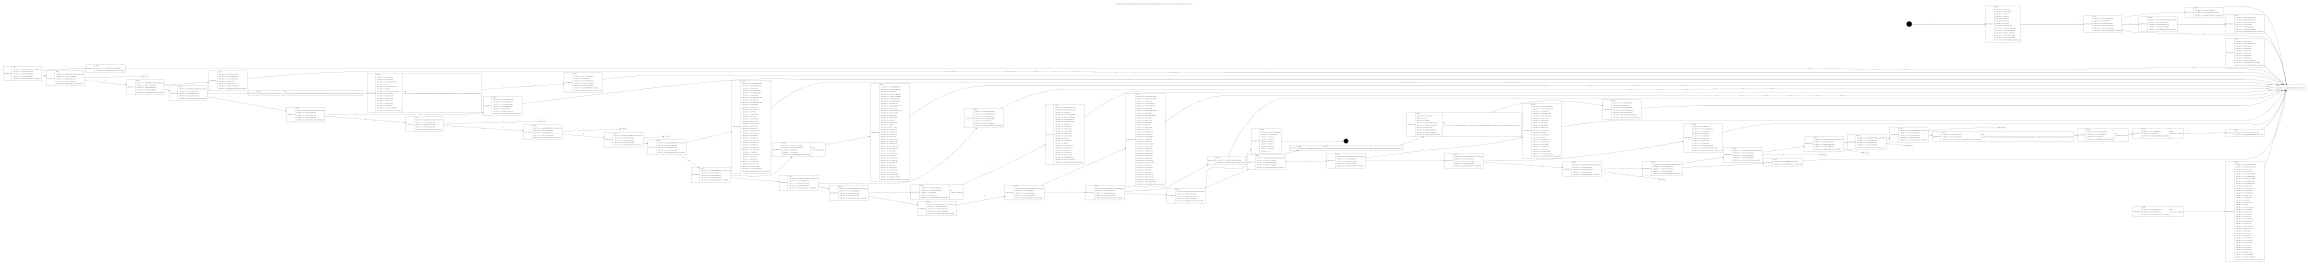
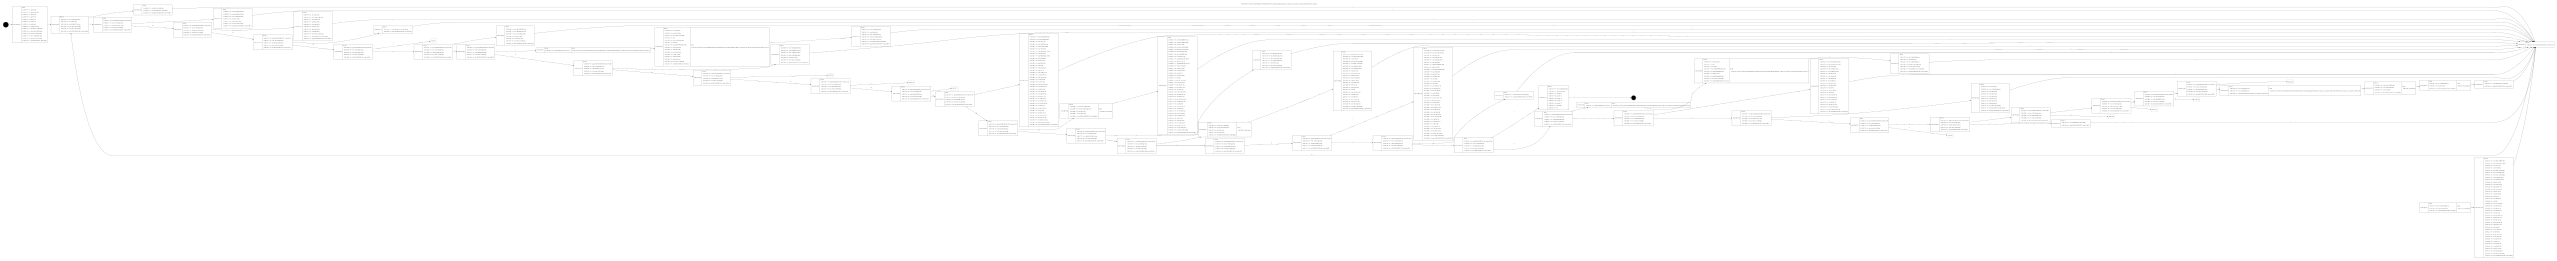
none -> (193, 30)
